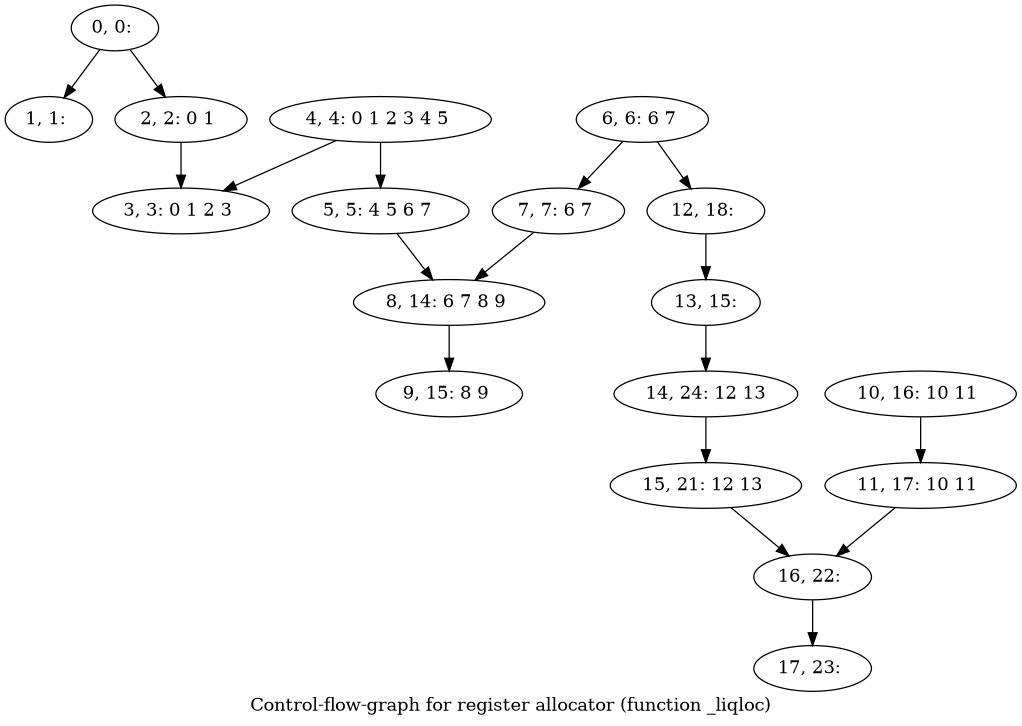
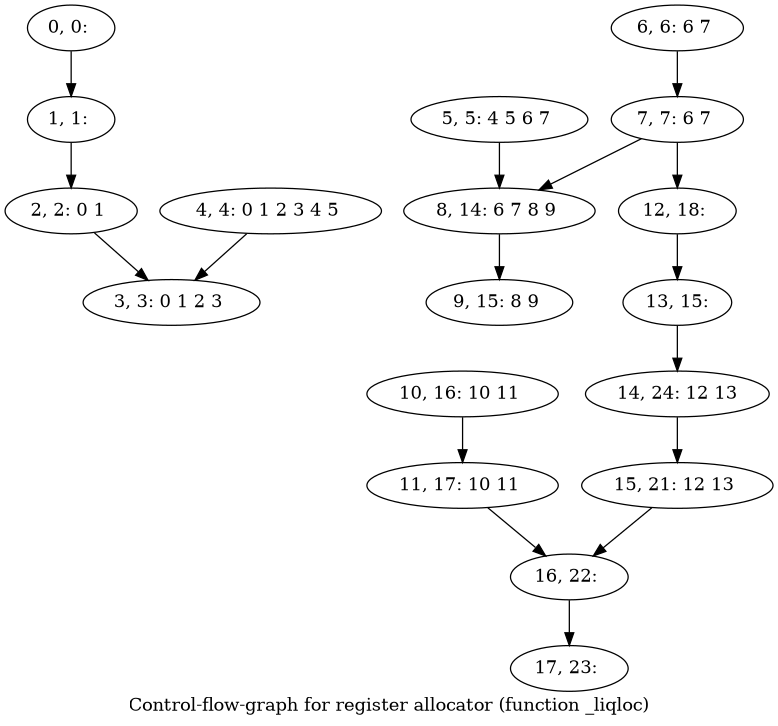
(144, 68) -> (71, 159)
(381, 159) -> none
(670, 160) -> (677, 159)
